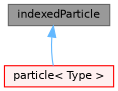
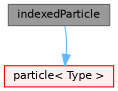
(52, 51) -> (66, 40)
